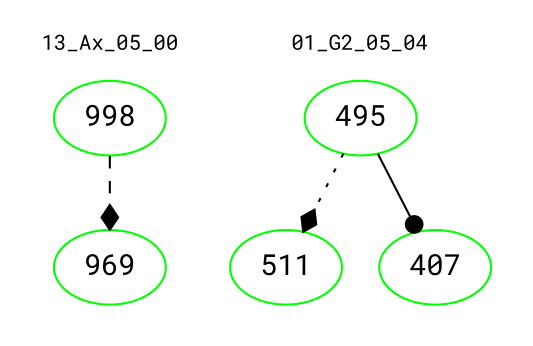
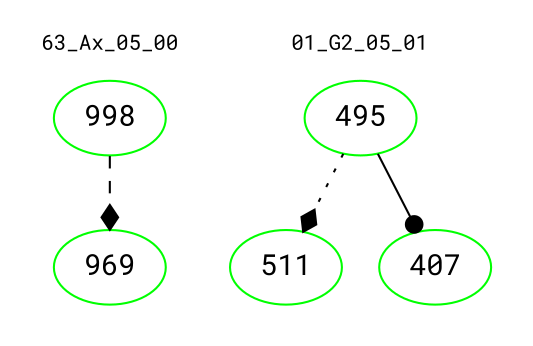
(111, 45) -> (111, 45)
(361, 45) -> (361, 45)
